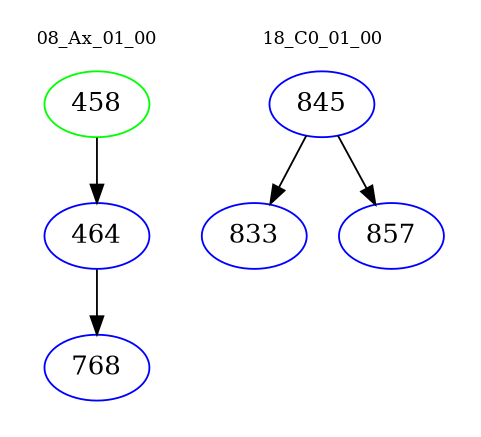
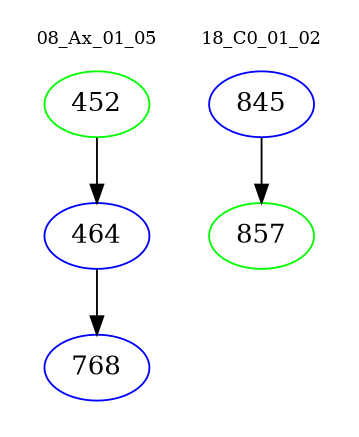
(97, 39) -> (97, 39)
(323, 39) -> (262, 39)
(97, 104) -> (97, 104)
(254, 236) -> none
(391, 236) -> (262, 236)
